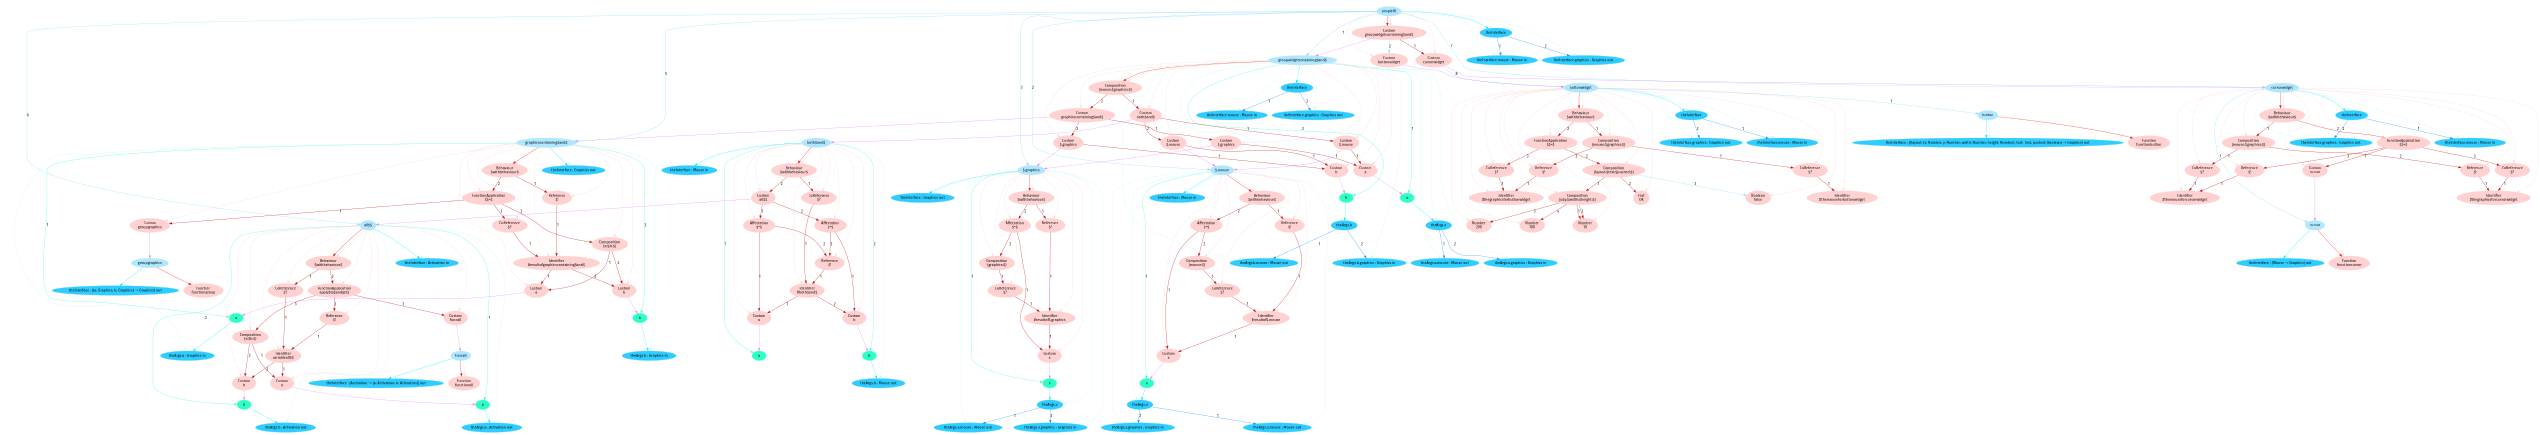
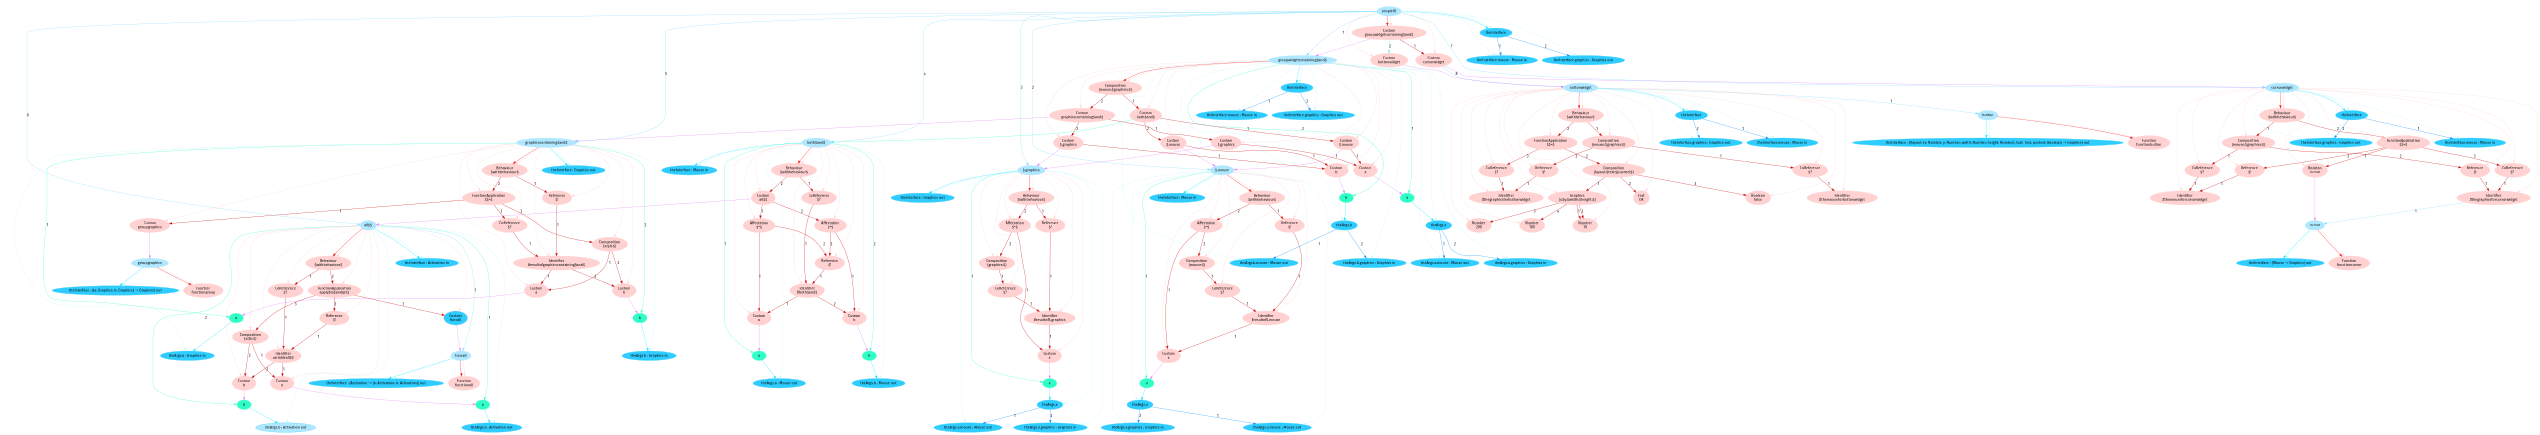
none -> (1073, 18)
(984, 137) -> (984, 137)
(2221, 162) -> (2396, 213)
(2315, 170) -> (2315, 170)
(1691, 185) -> (1691, 185)
(1577, 198) -> (1577, 198)
none -> (466, 253)
(456, 318) -> (456, 318)
none -> (779, 383)
(286, 428) -> (286, 428)
